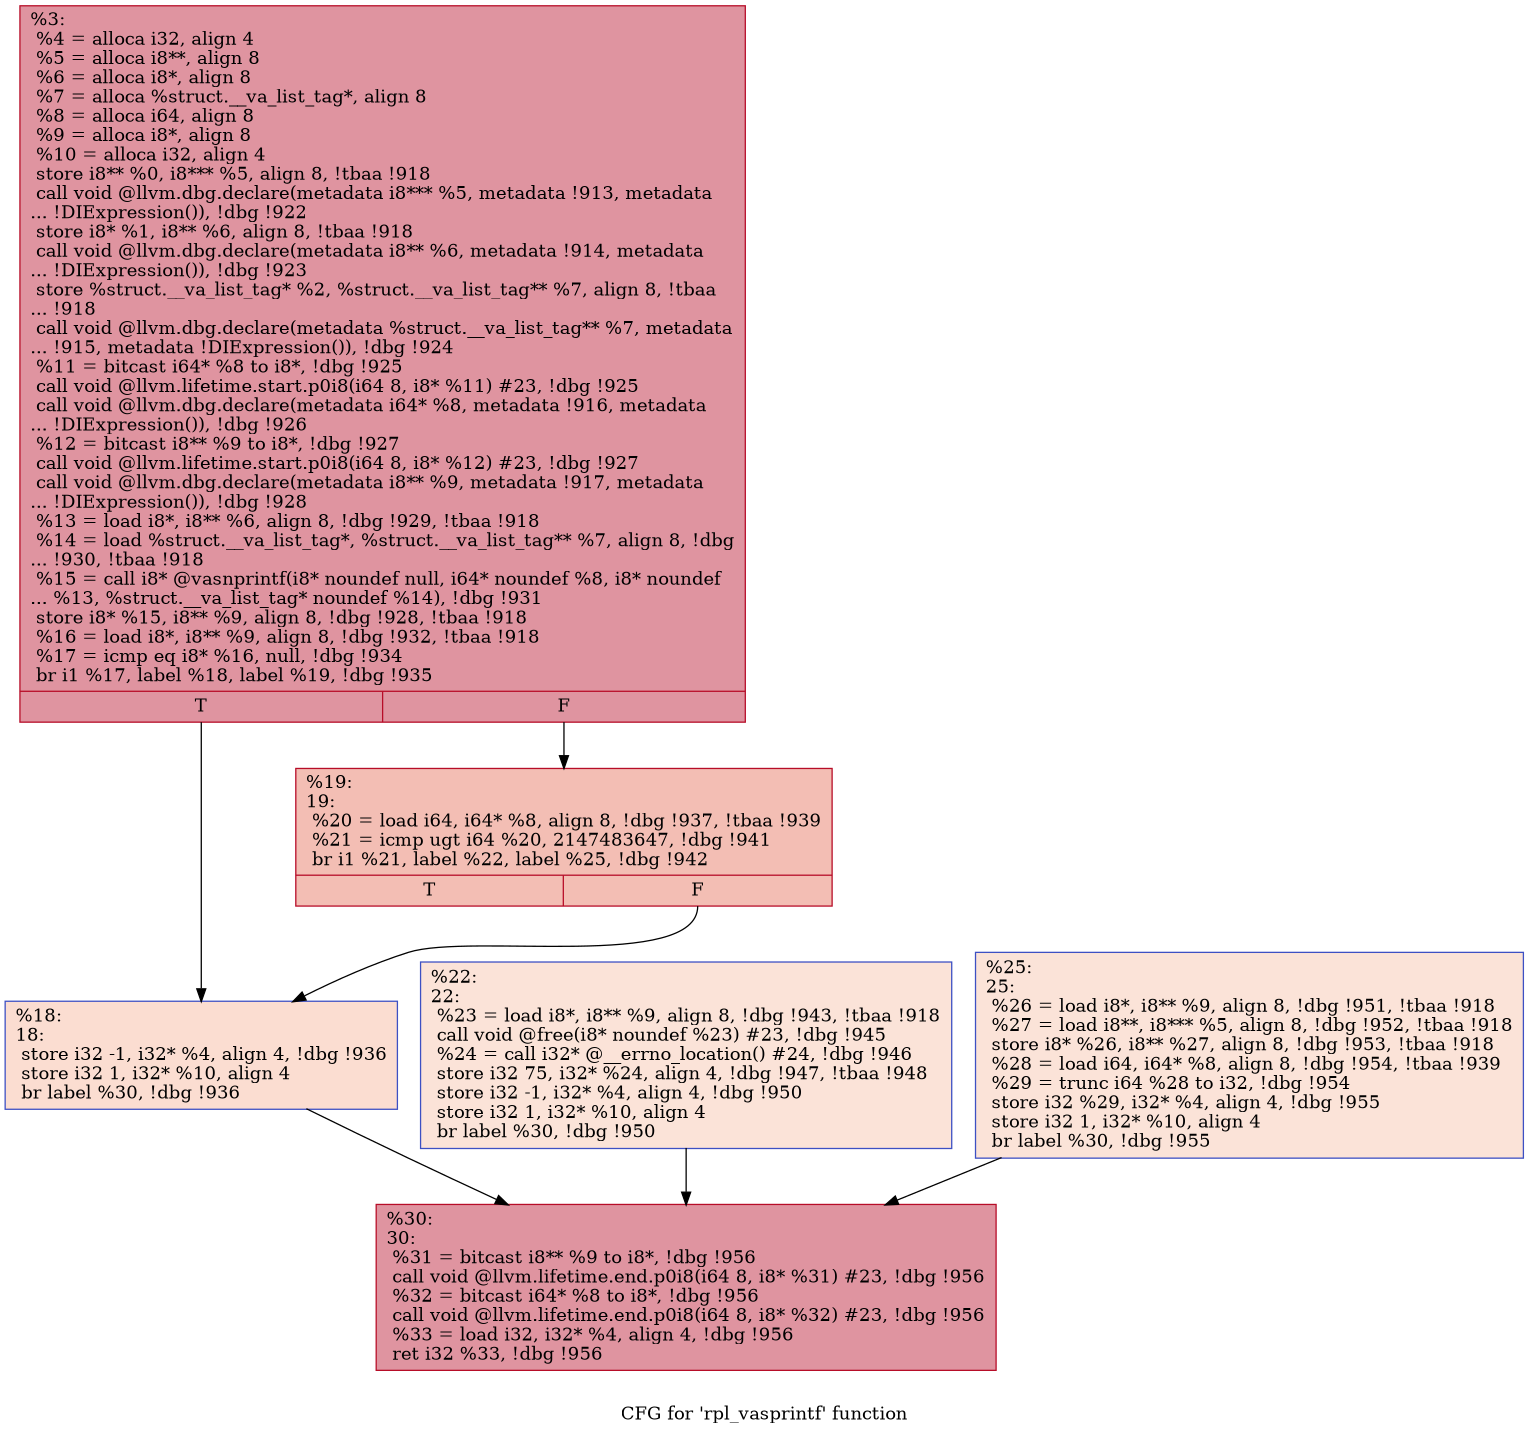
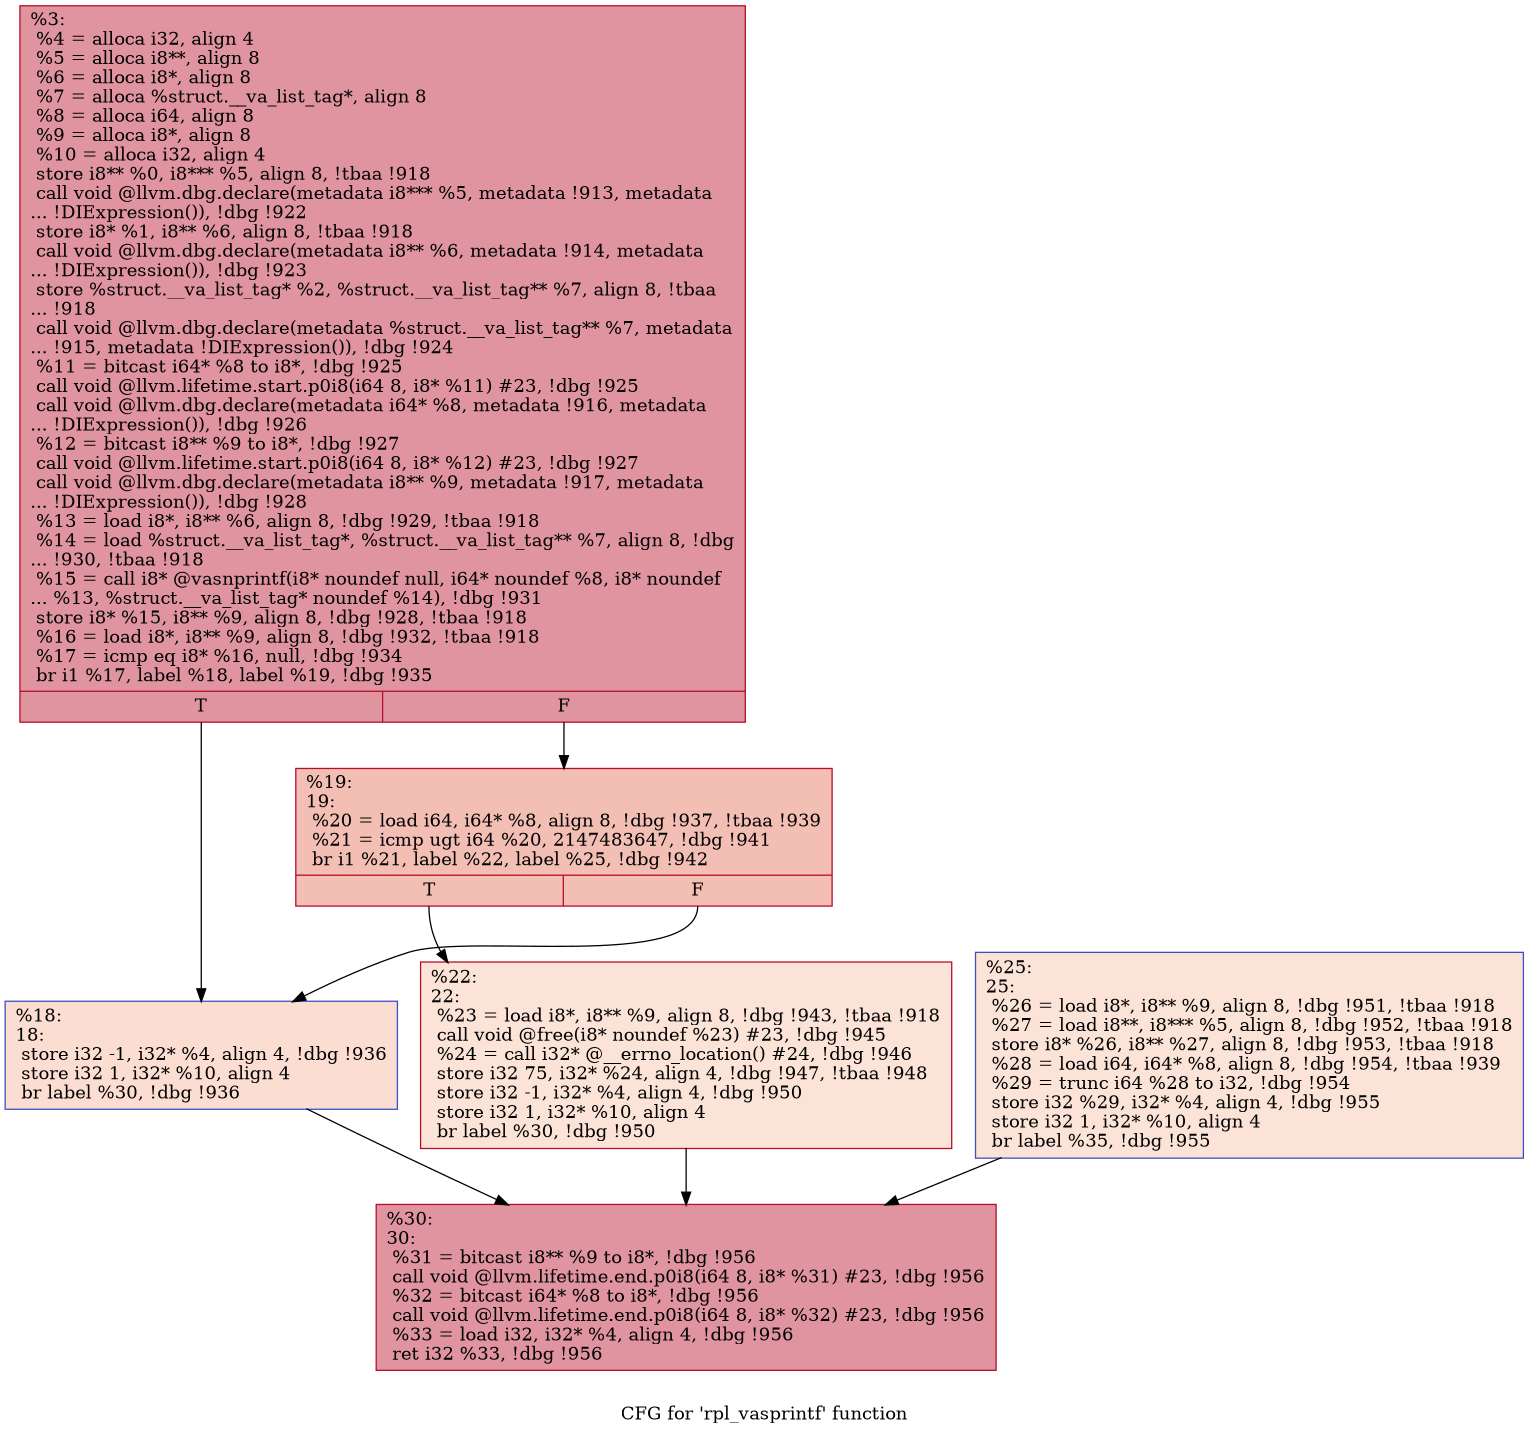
none -> (432, 930)
(686, 1055) -> (686, 1055)
(1098, 1141) -> (1098, 1141)
